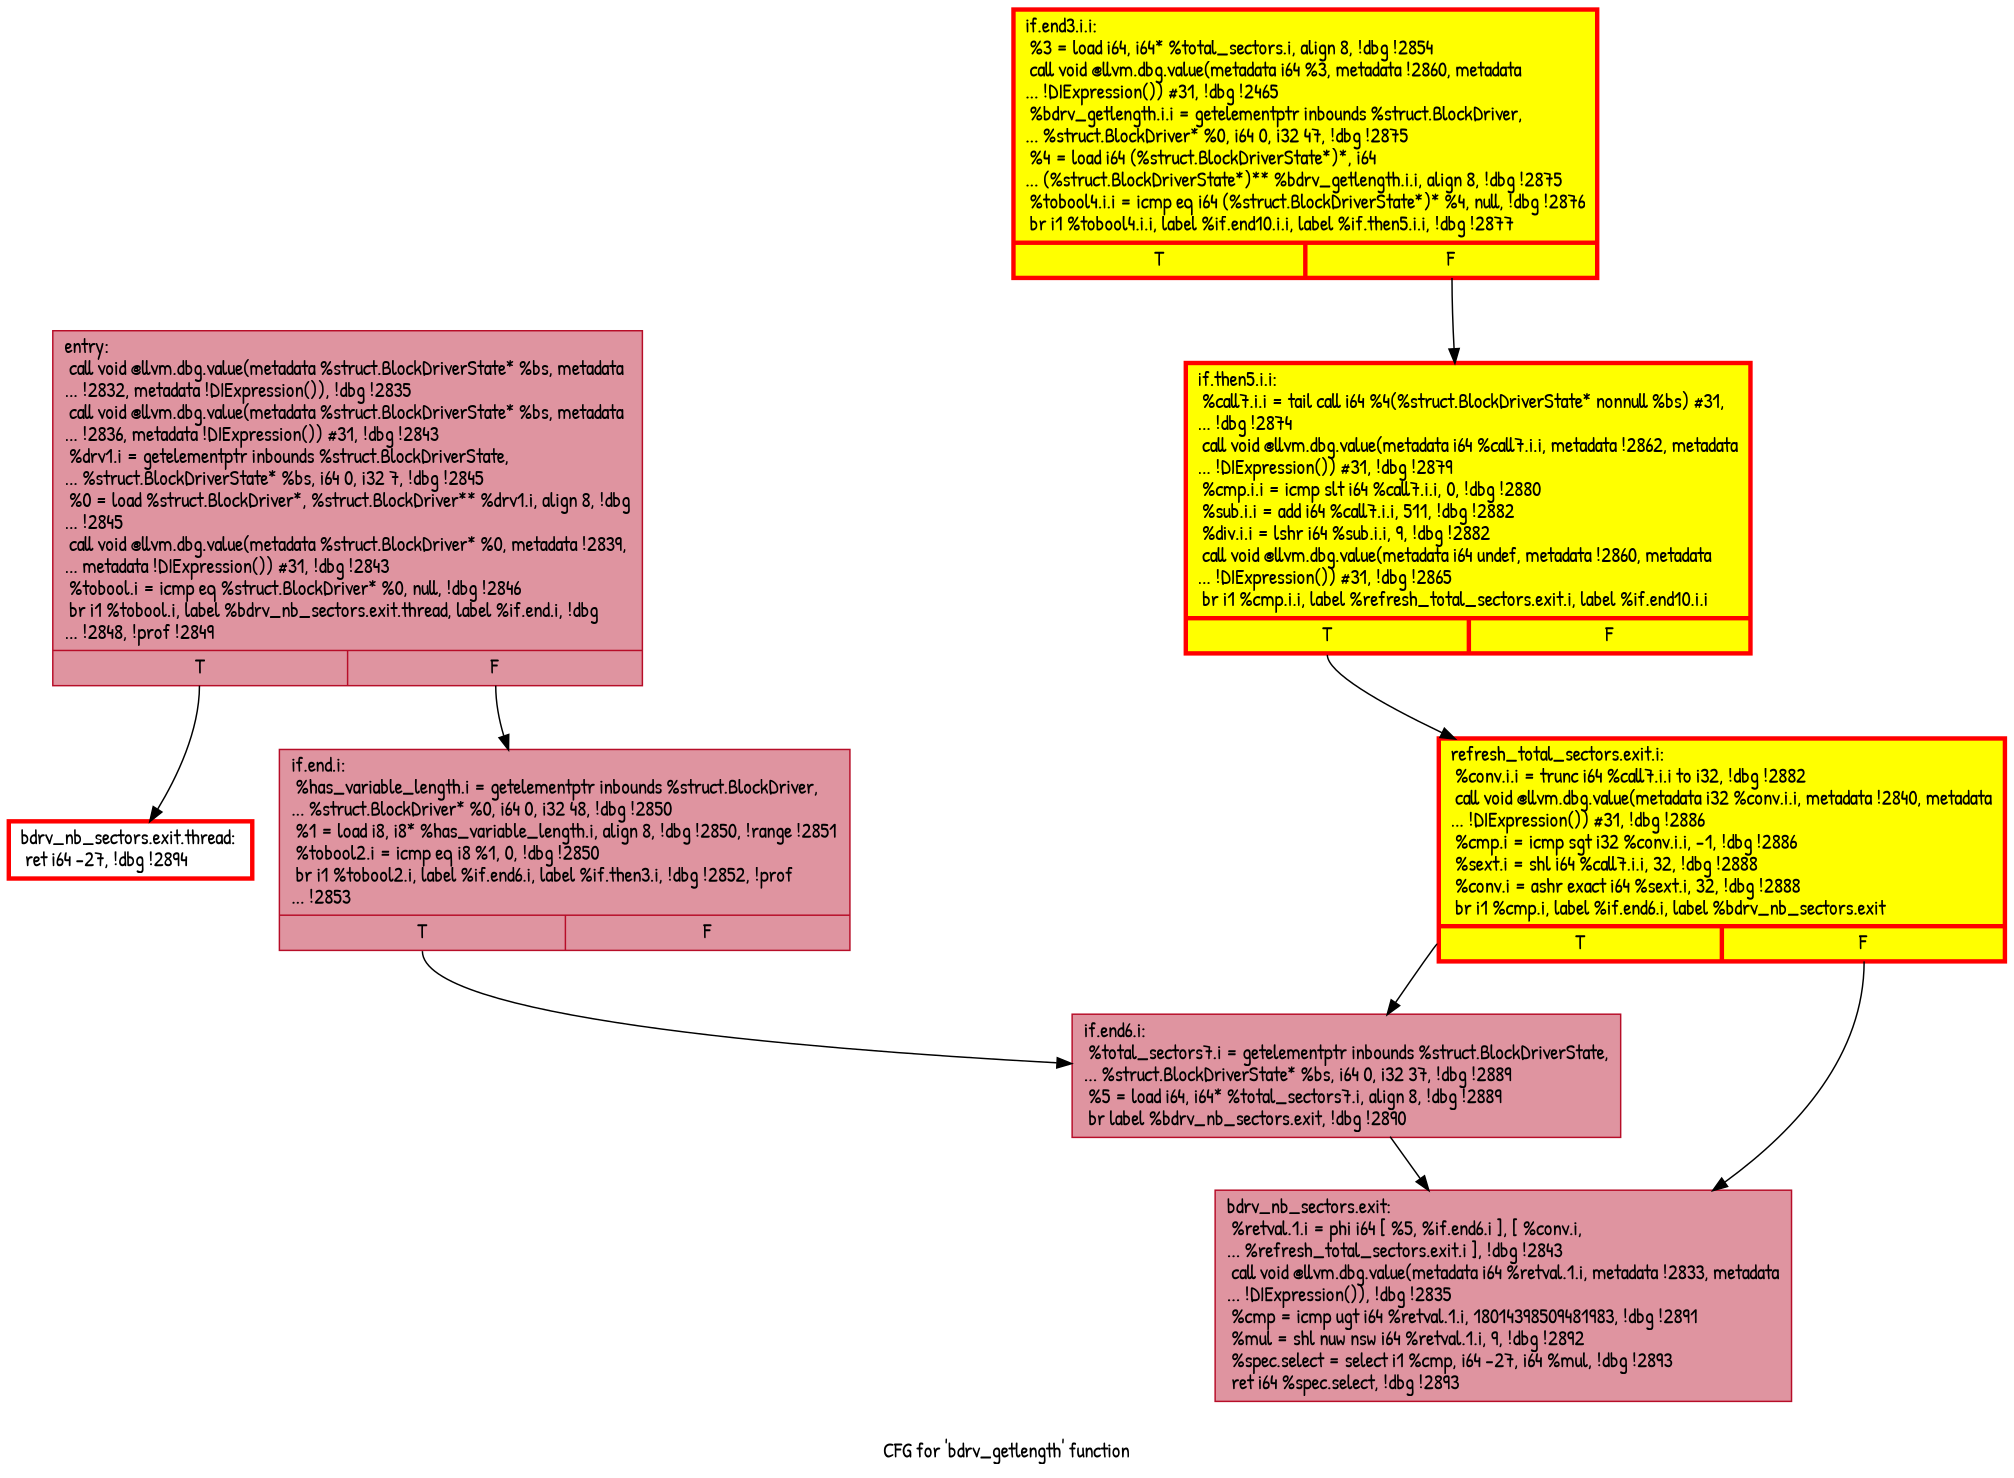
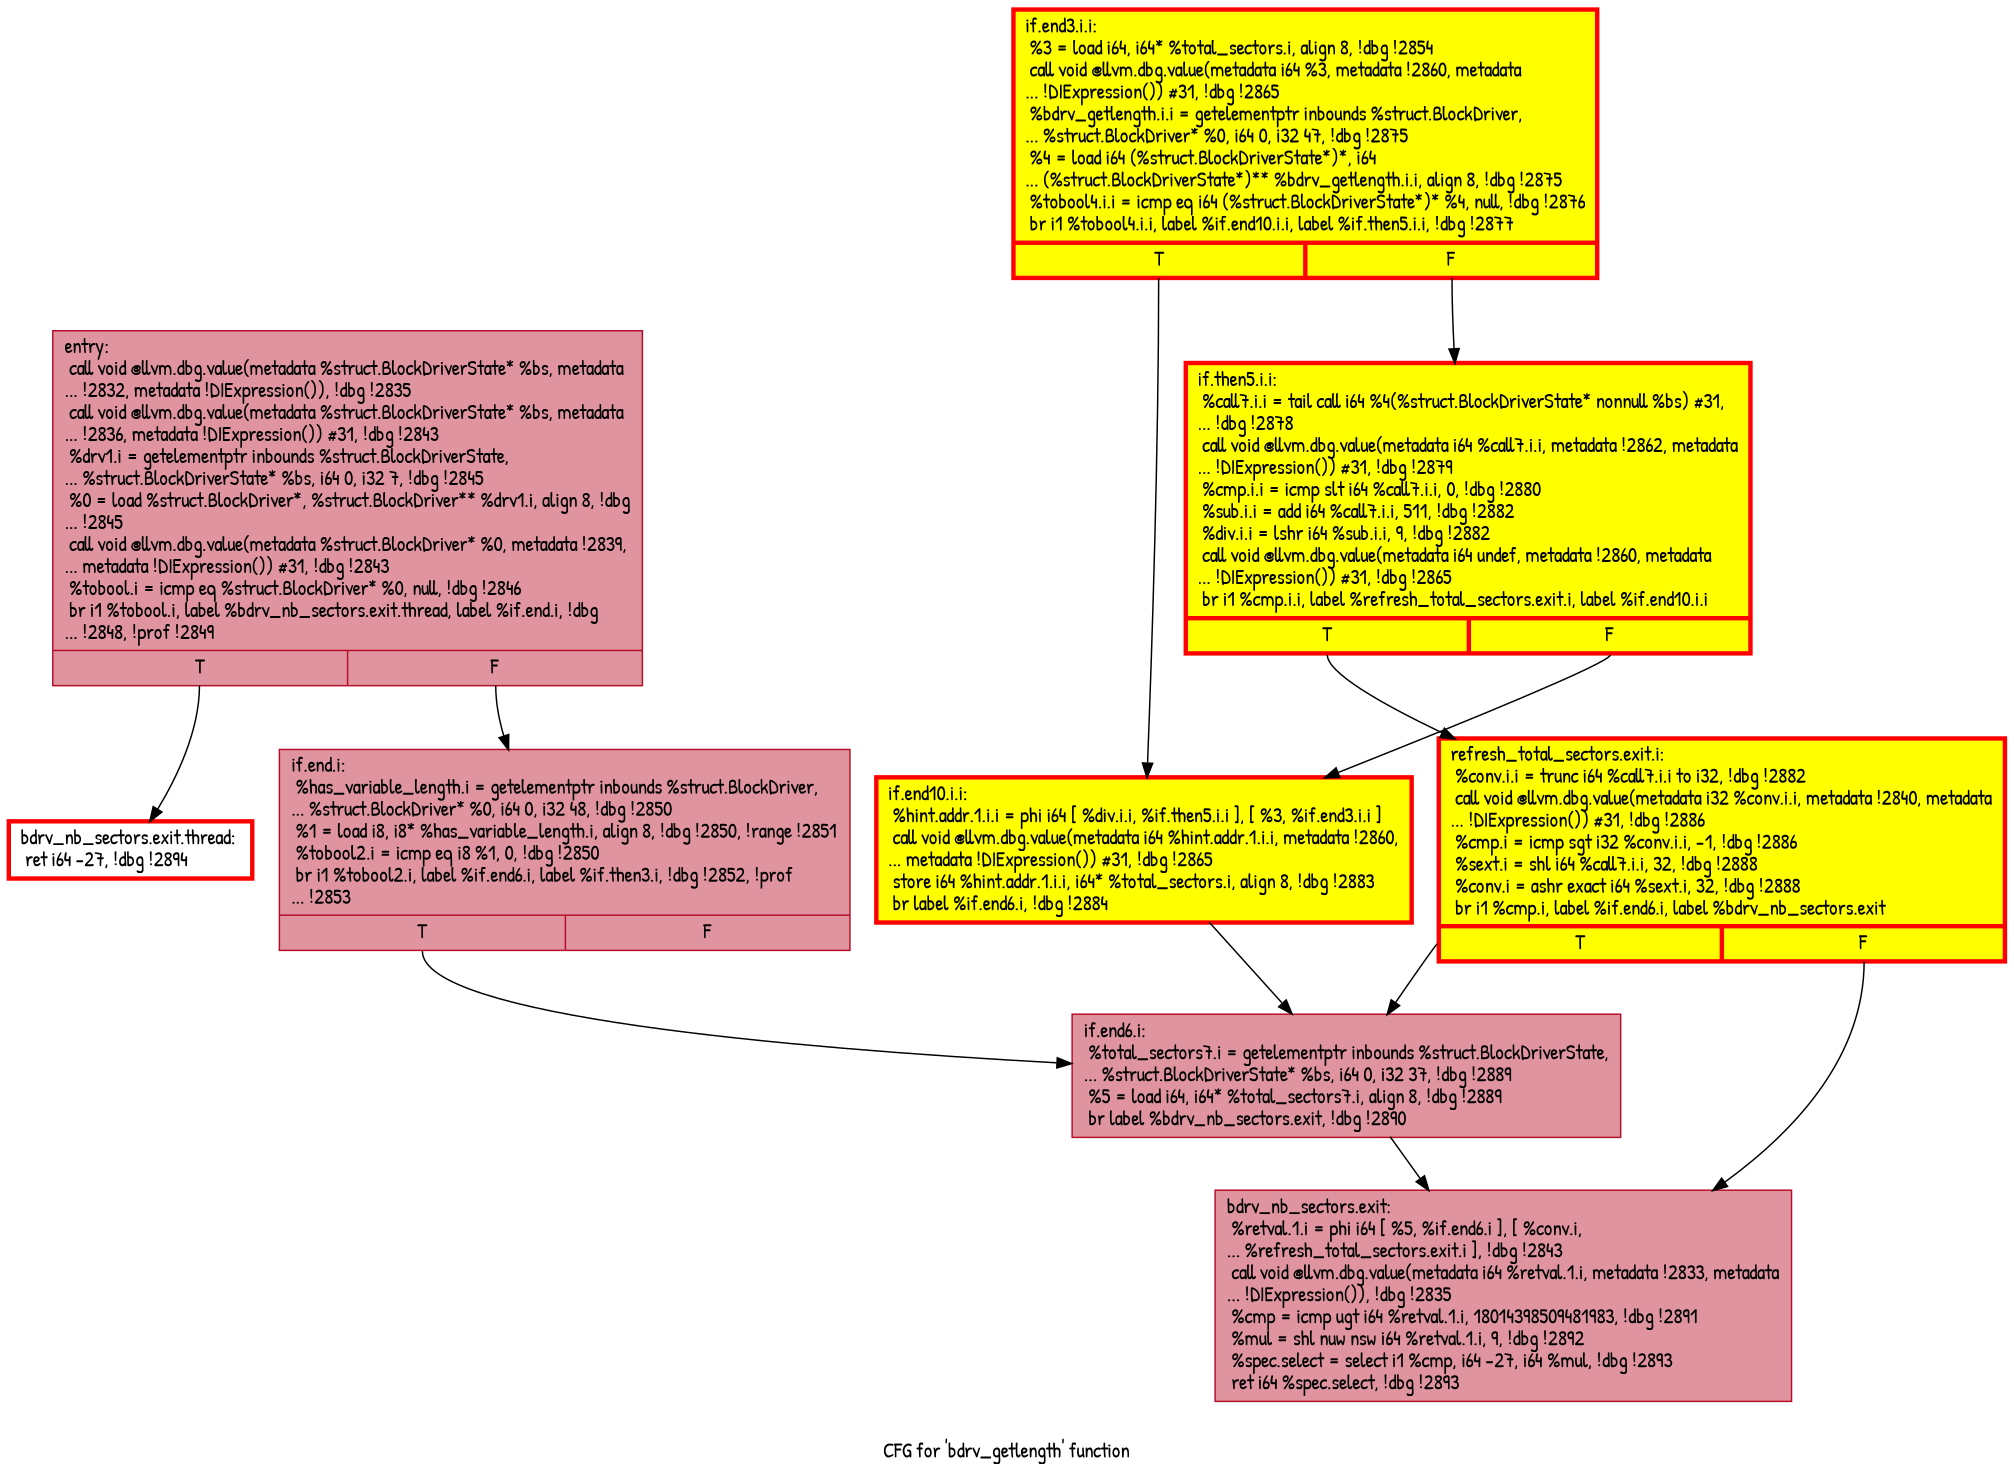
(1152, 92) -> (1153, 92)
(1245, 424) -> (1246, 424)
none -> (1144, 850)
